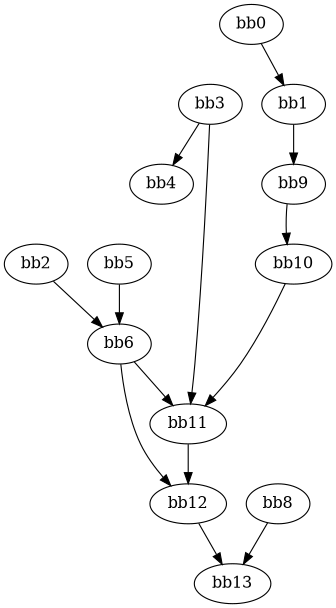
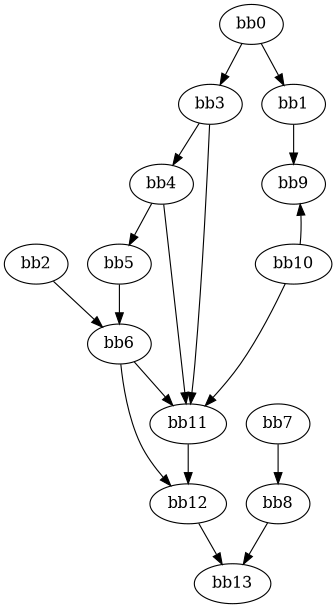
none -> (234, 59)
none -> (143, 219)
(286, 219) -> (301, 230)
none -> (174, 298)
none -> (278, 424)
